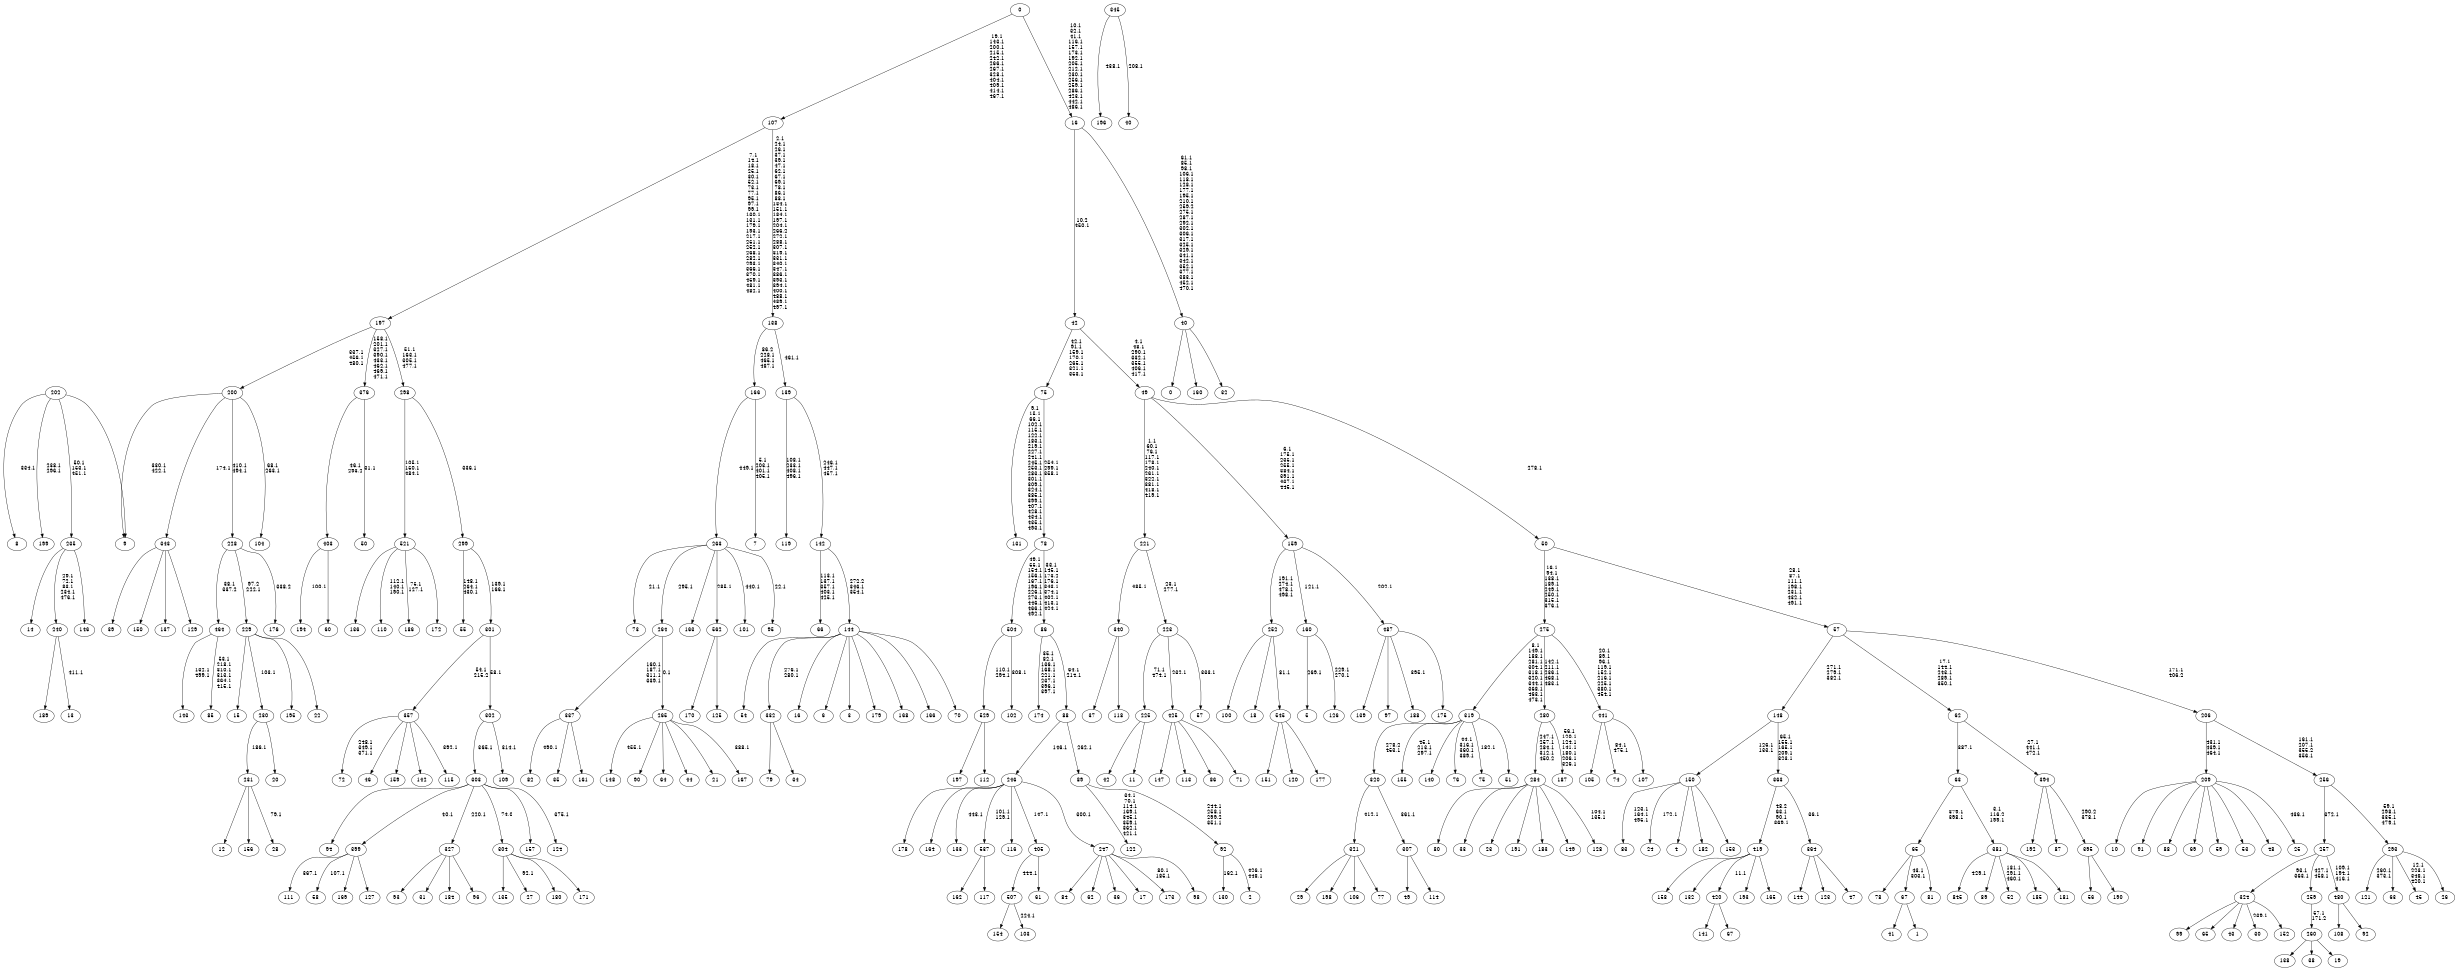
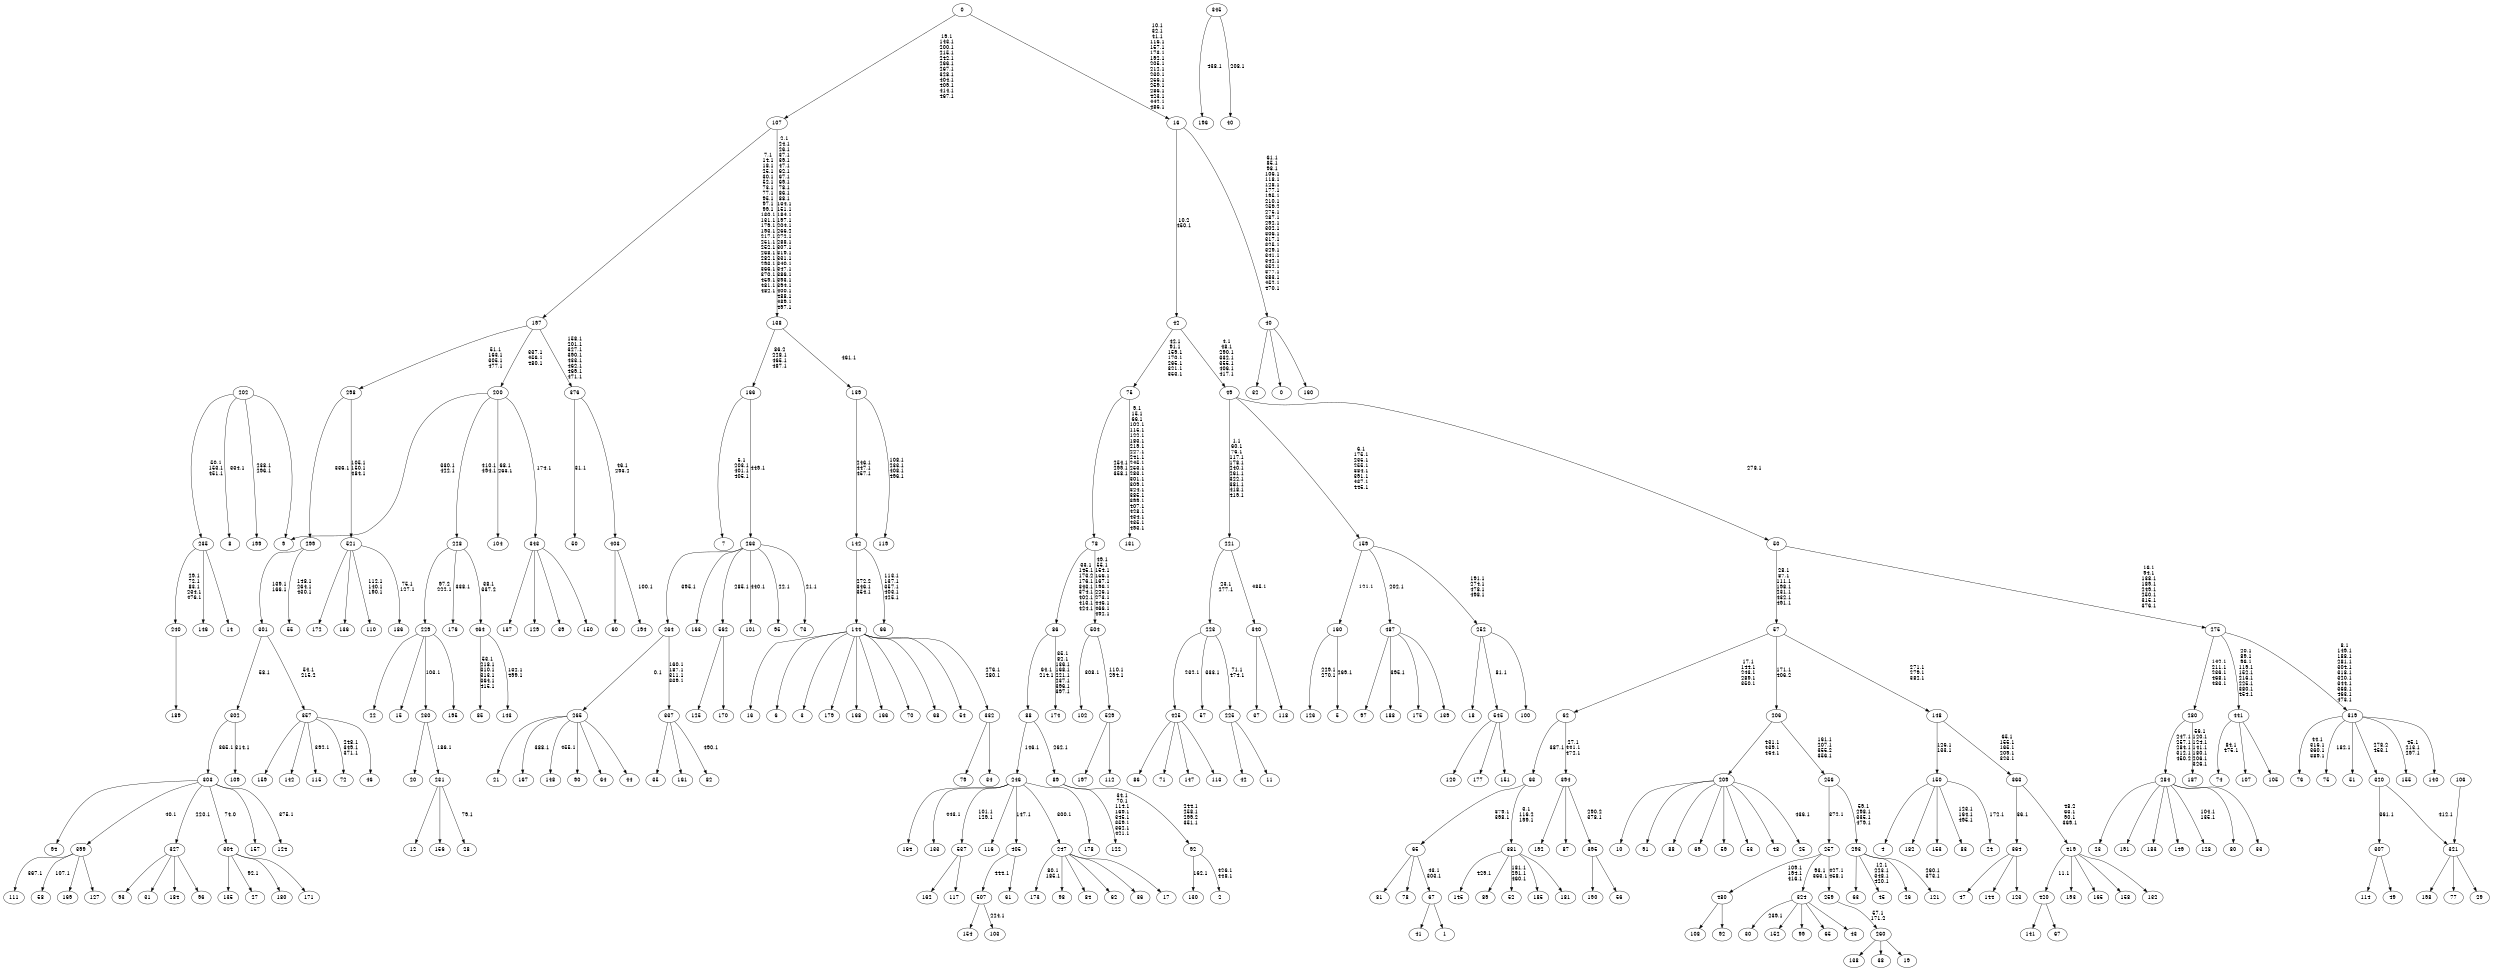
(284, 587) -> (463, 587)
(686, 587) -> (689, 587)
(71, 716) -> none
none -> (937, 716)
(1354, 872) -> (2457, 813)
(1958, 898) -> (1459, 898)
